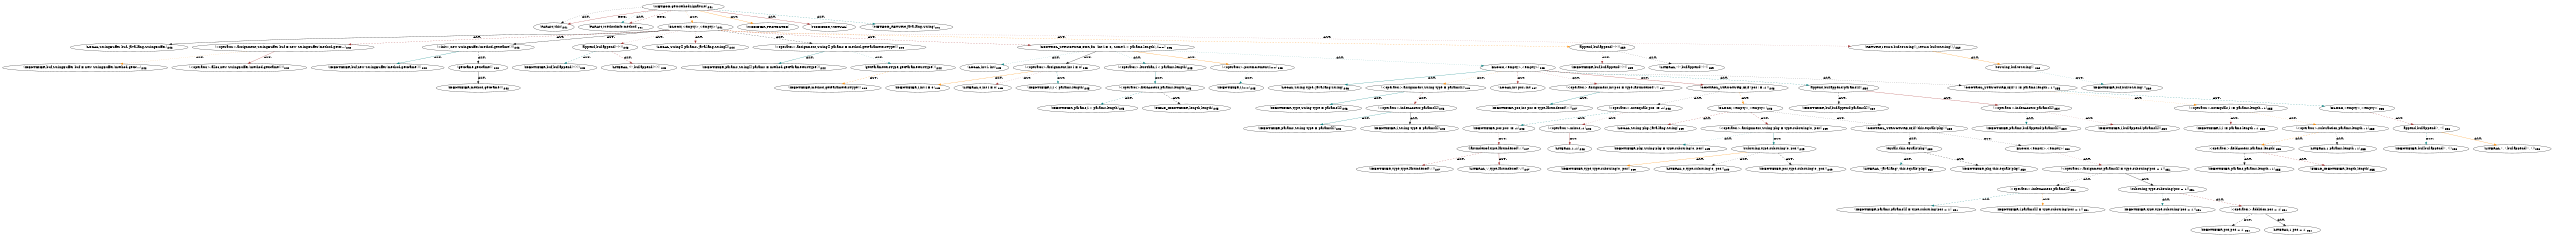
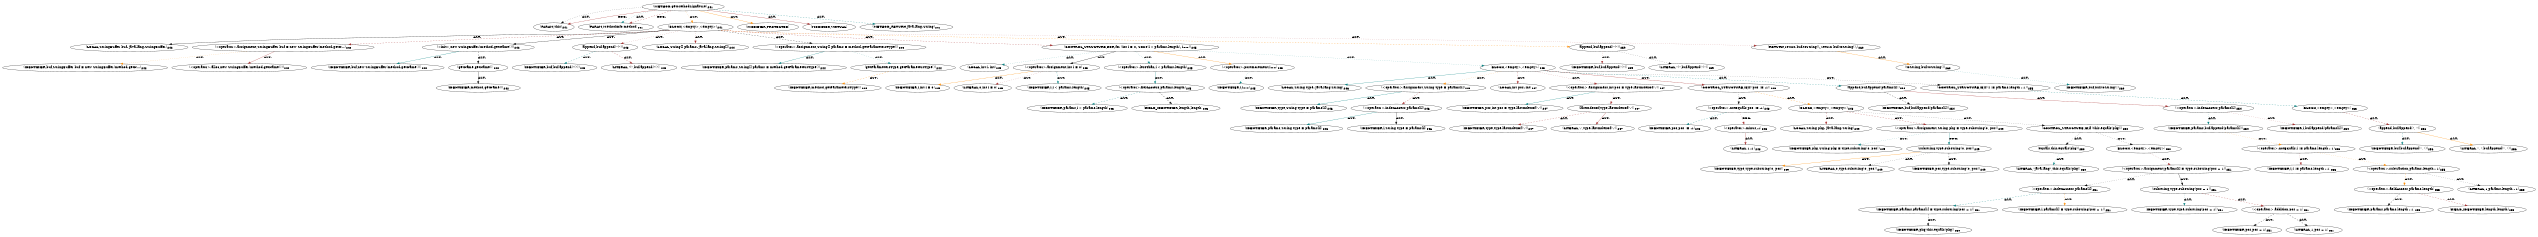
(2121, 98) -> (2252, 138)
(1613, 118) -> (1747, 118)
(1499, 138) -> (1613, 97)
(1778, 139) -> (1954, 139)
(1950, 159) -> (1928, 219)
(2275, 219) -> (2296, 219)
